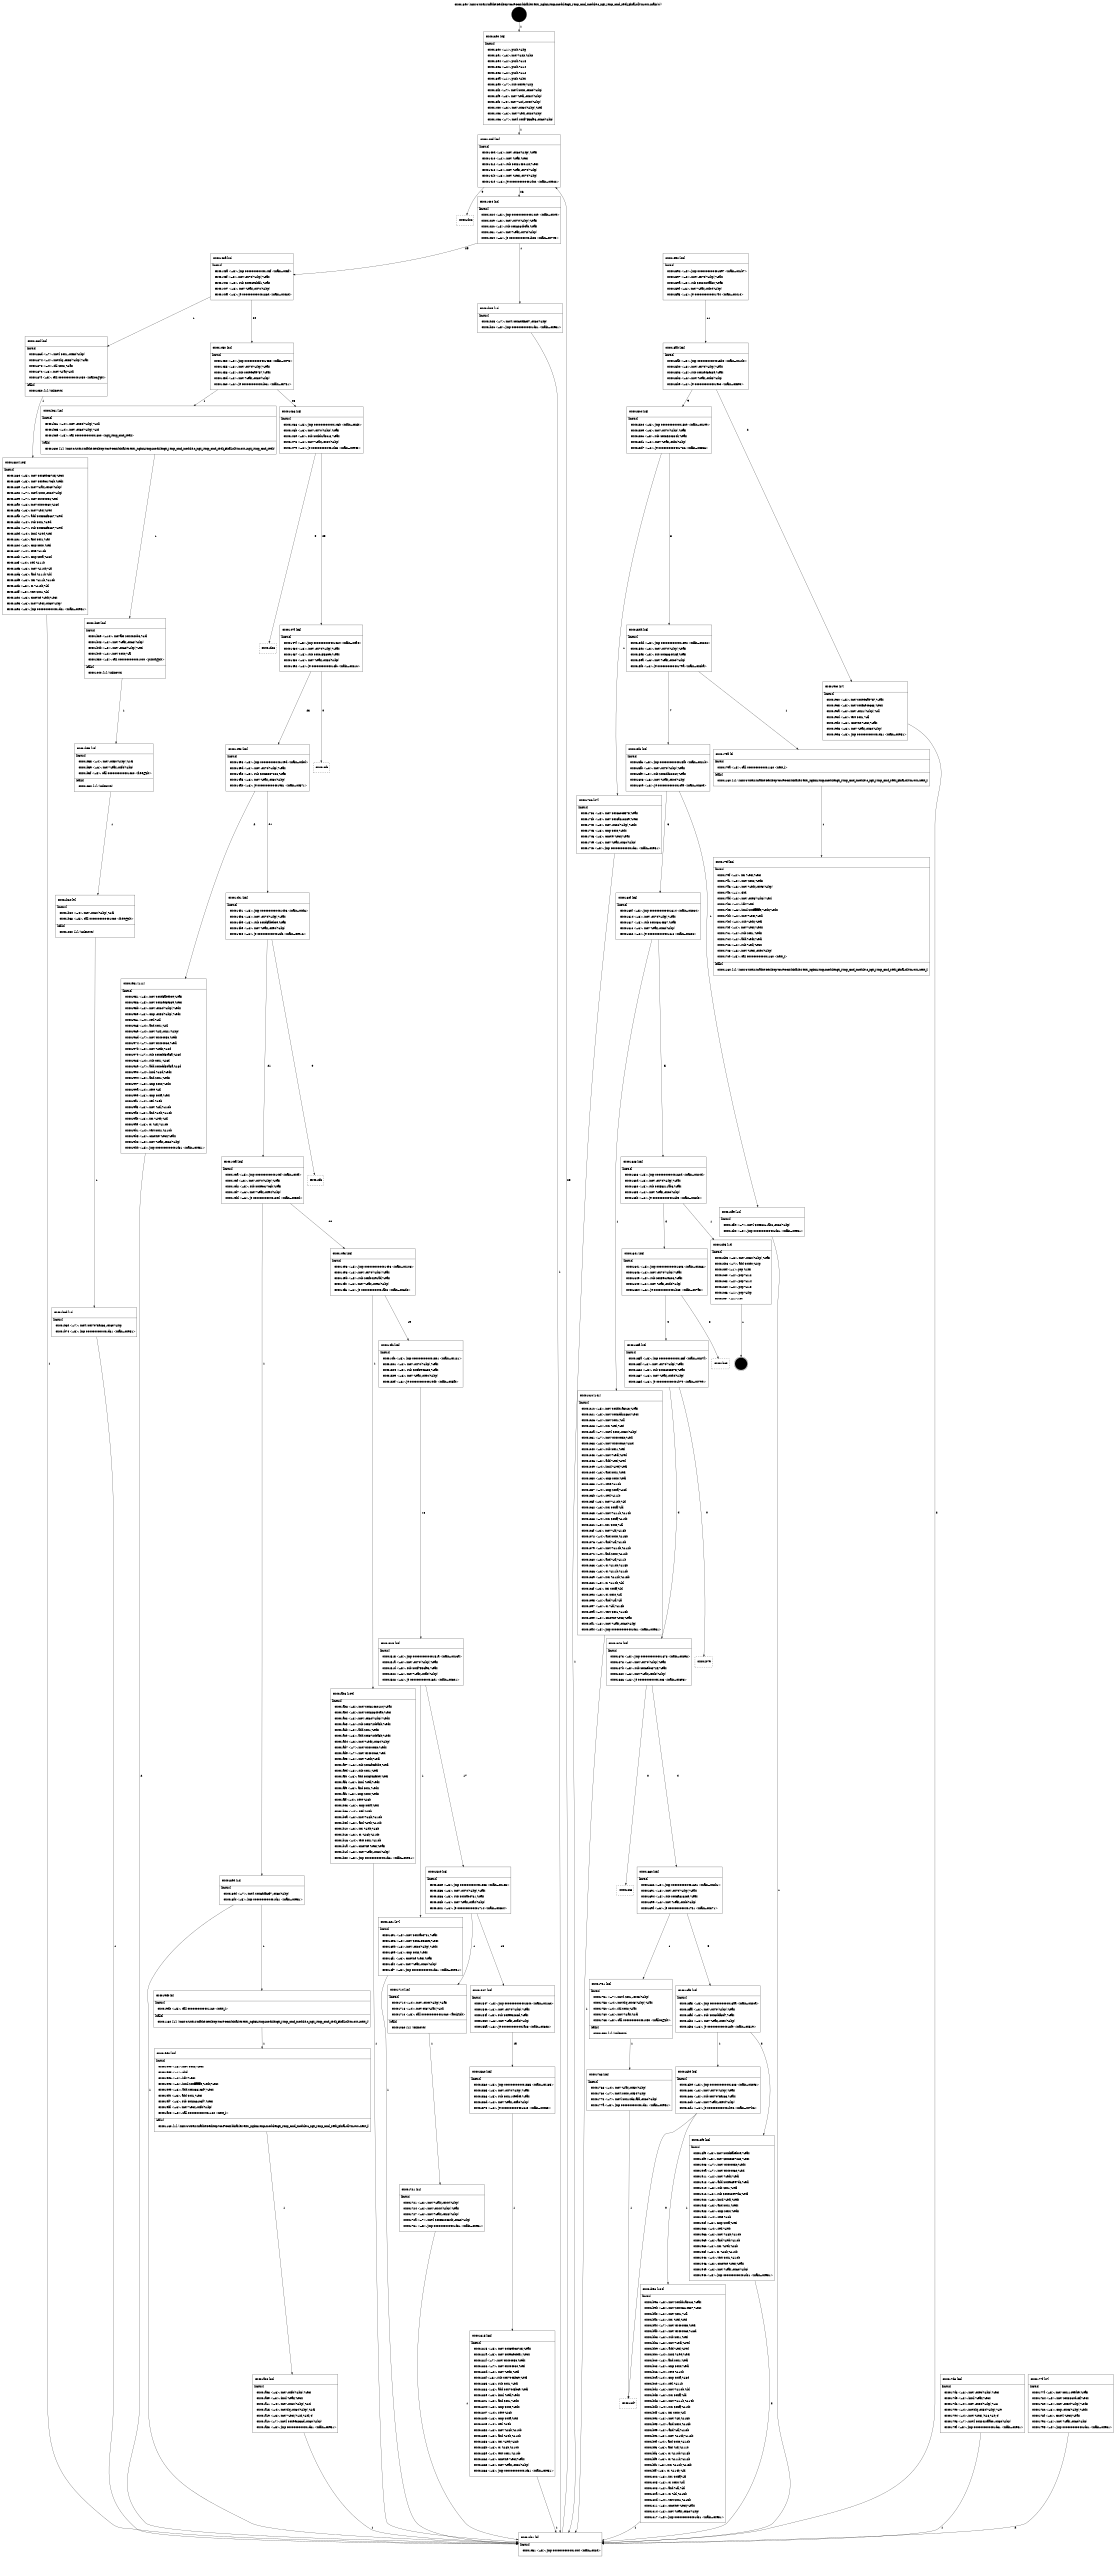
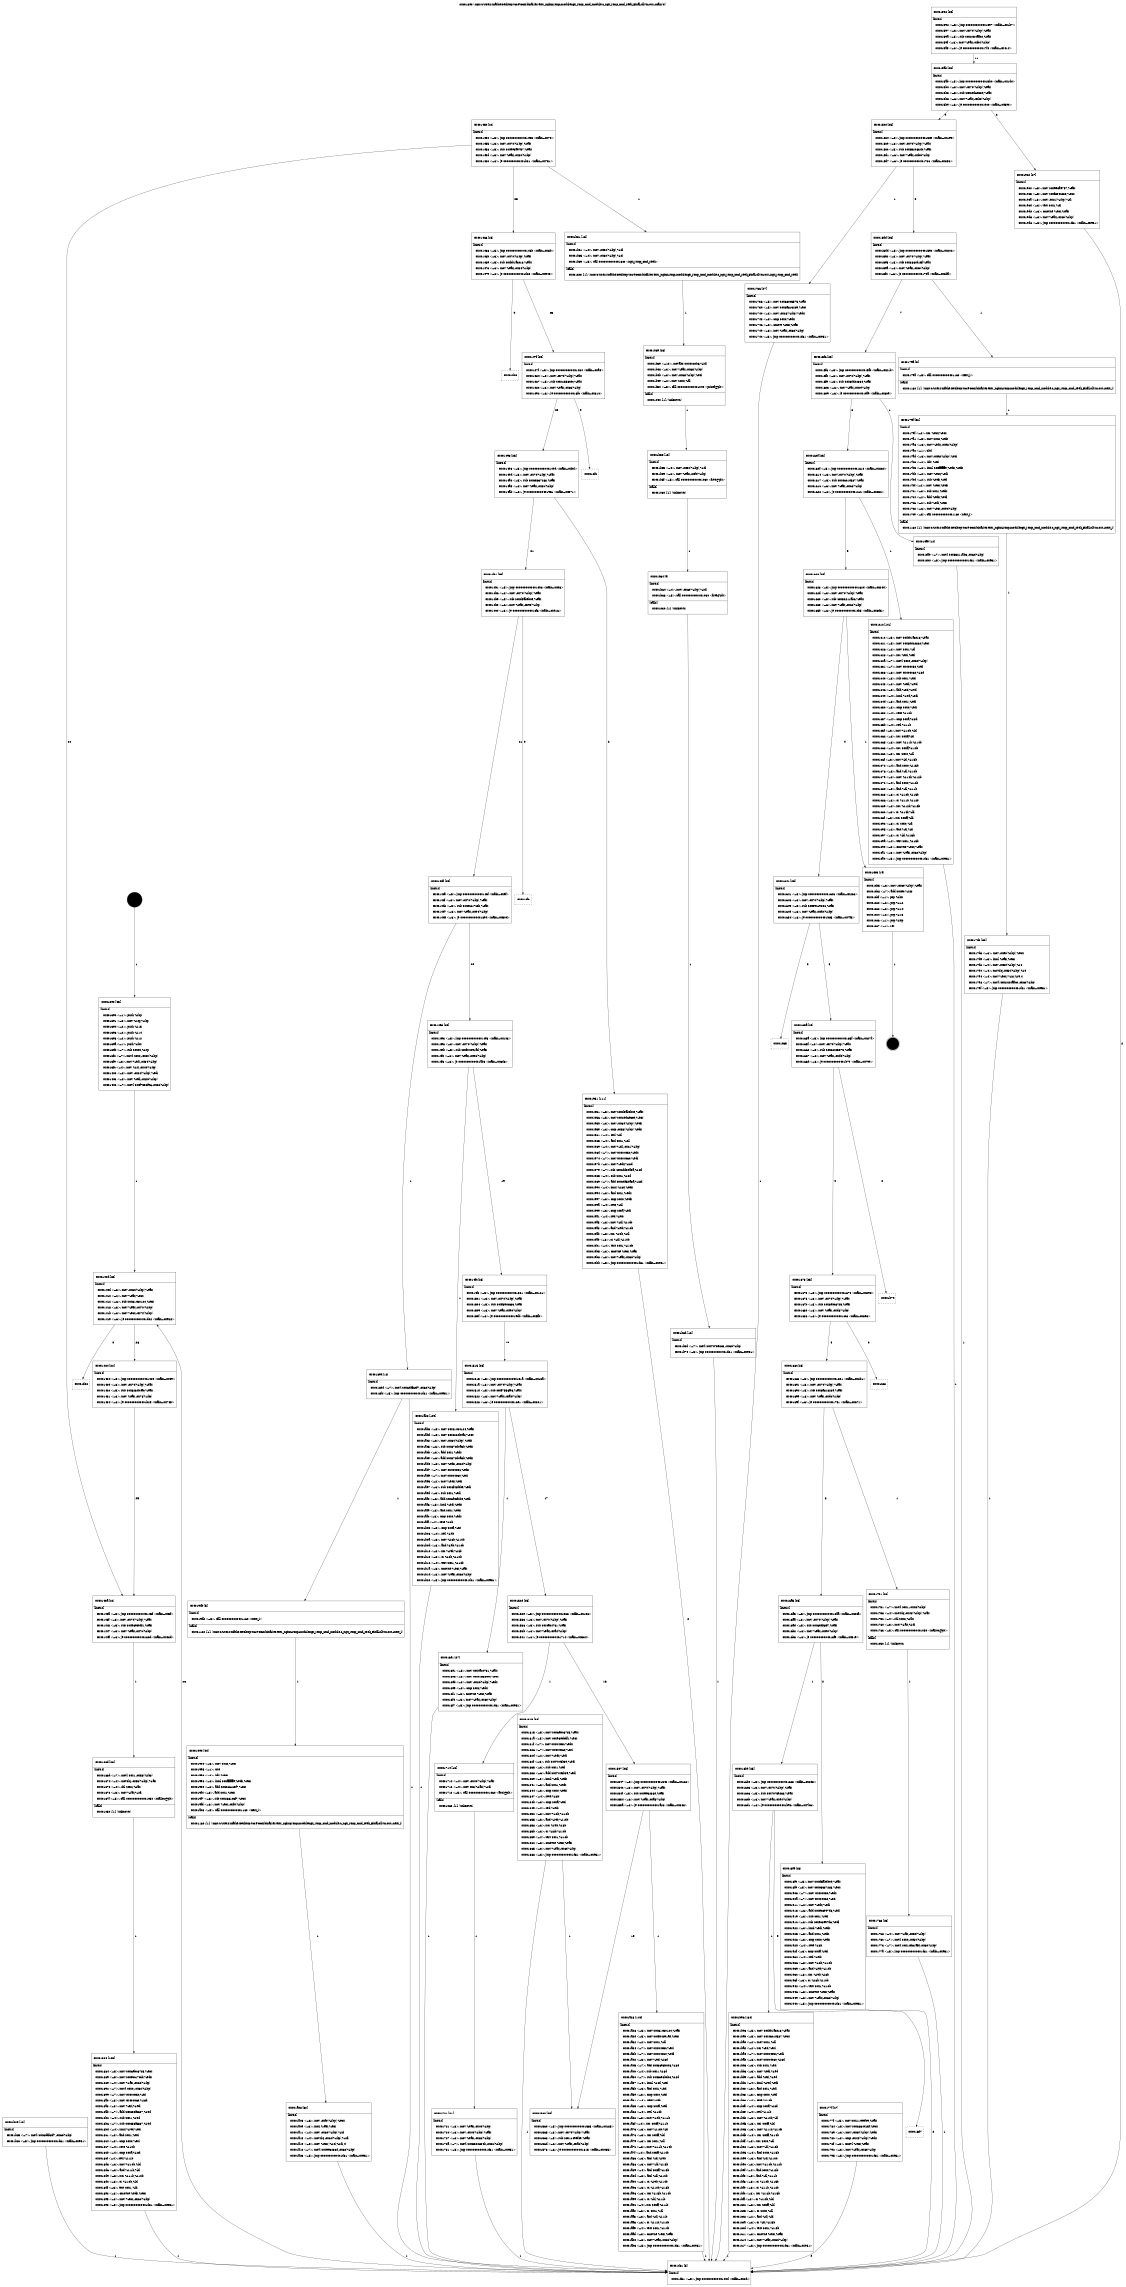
(520, 273) -> none
(252, 321) -> (67, 711)
none -> (1007, 733)
none -> (661, 2132)
(512, 2221) -> (567, 1983)
(629, 2254) -> (942, 2195)
